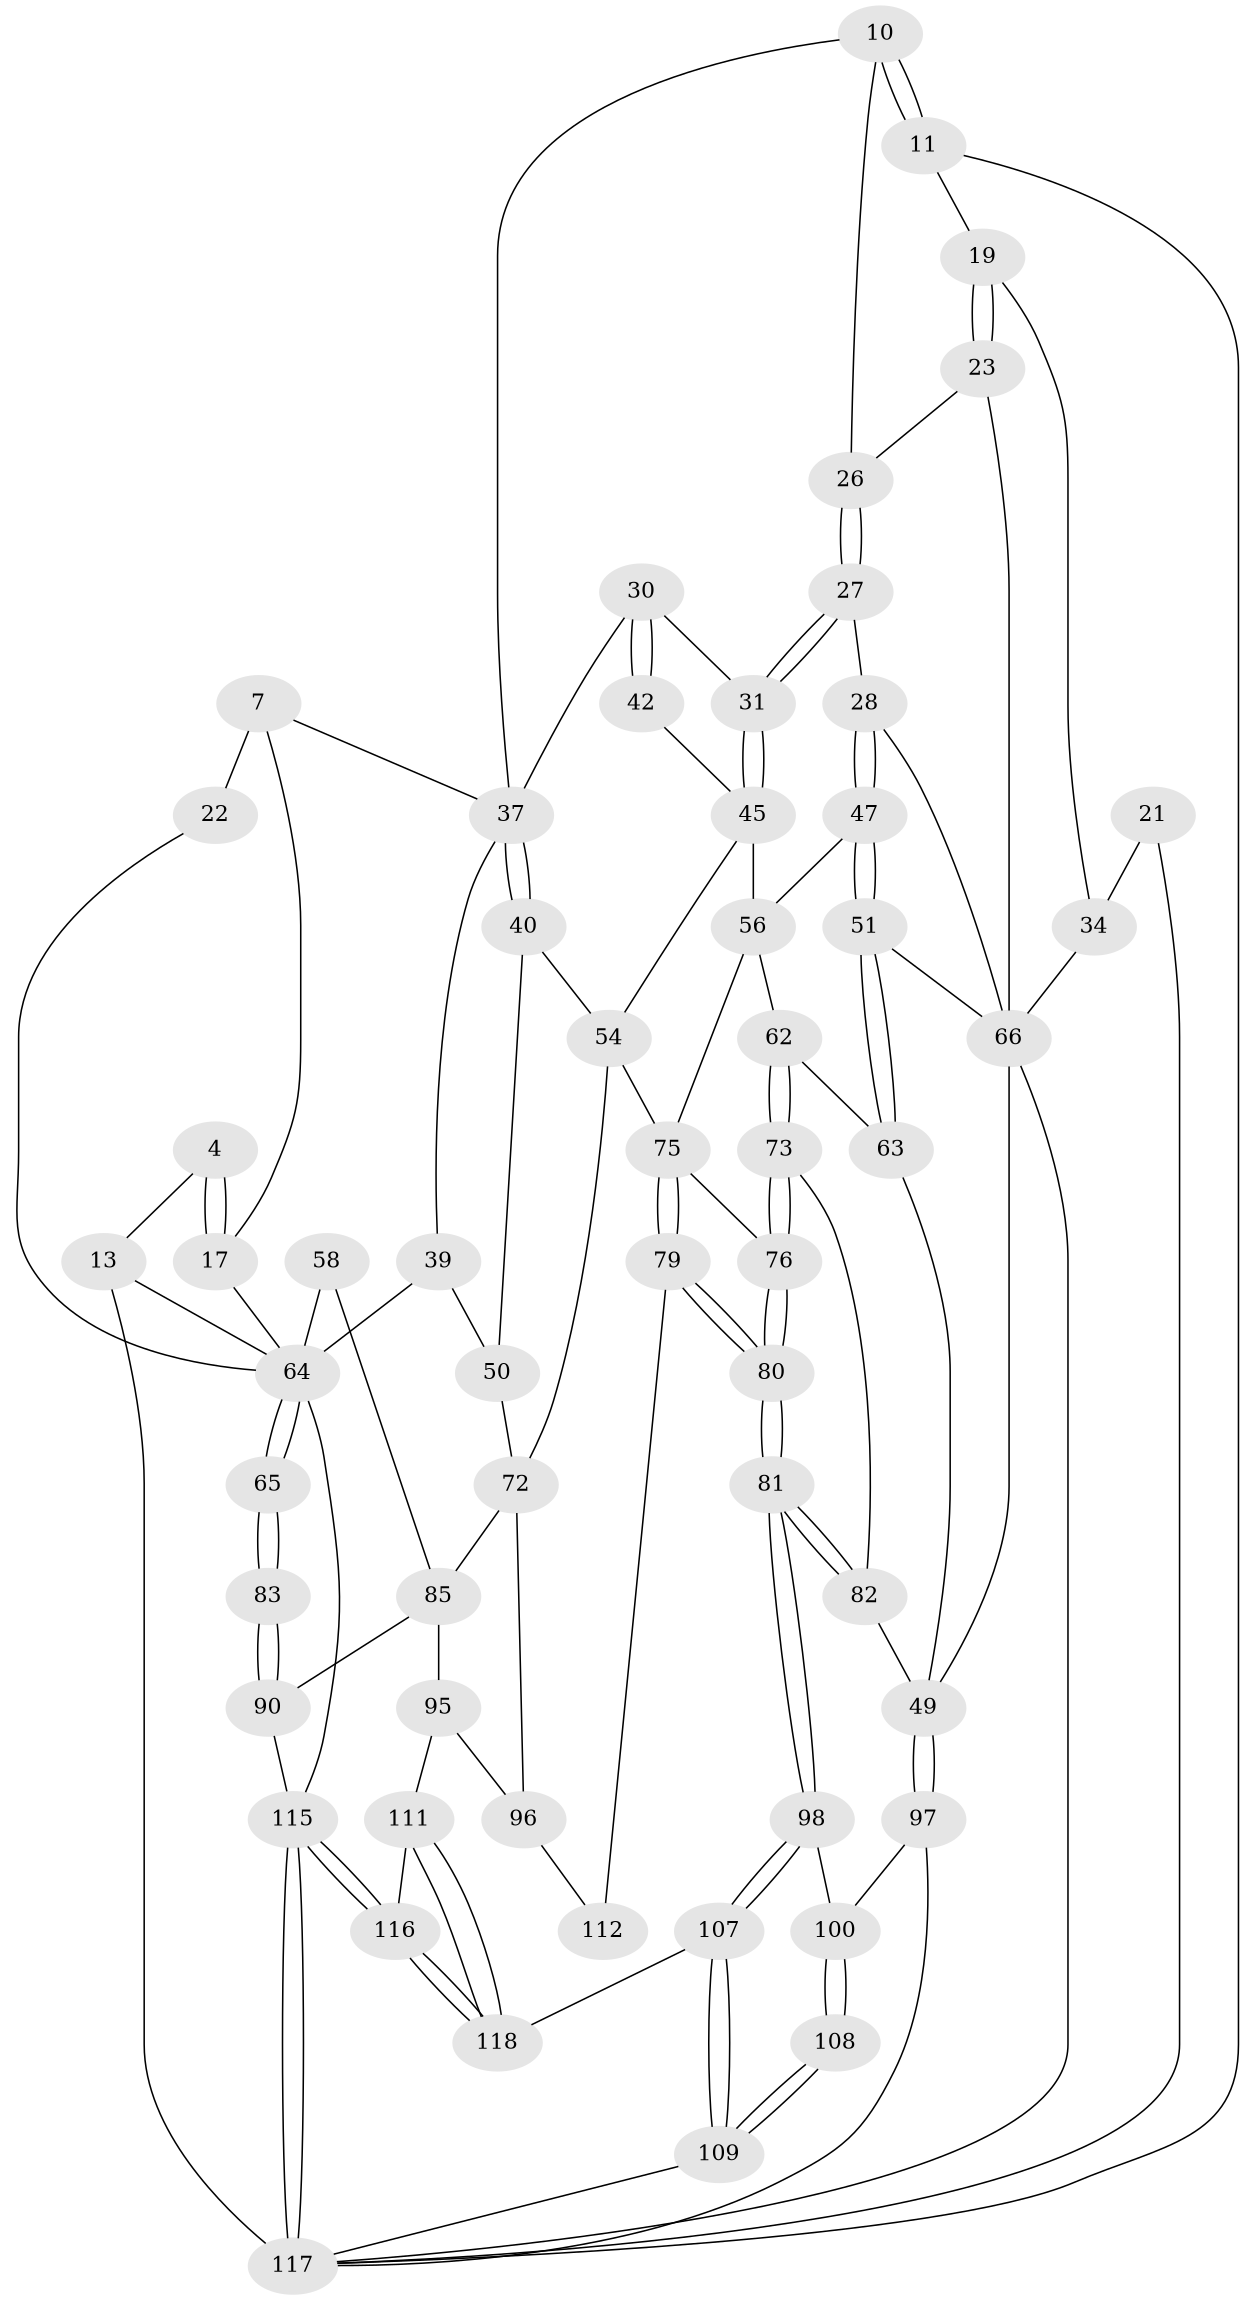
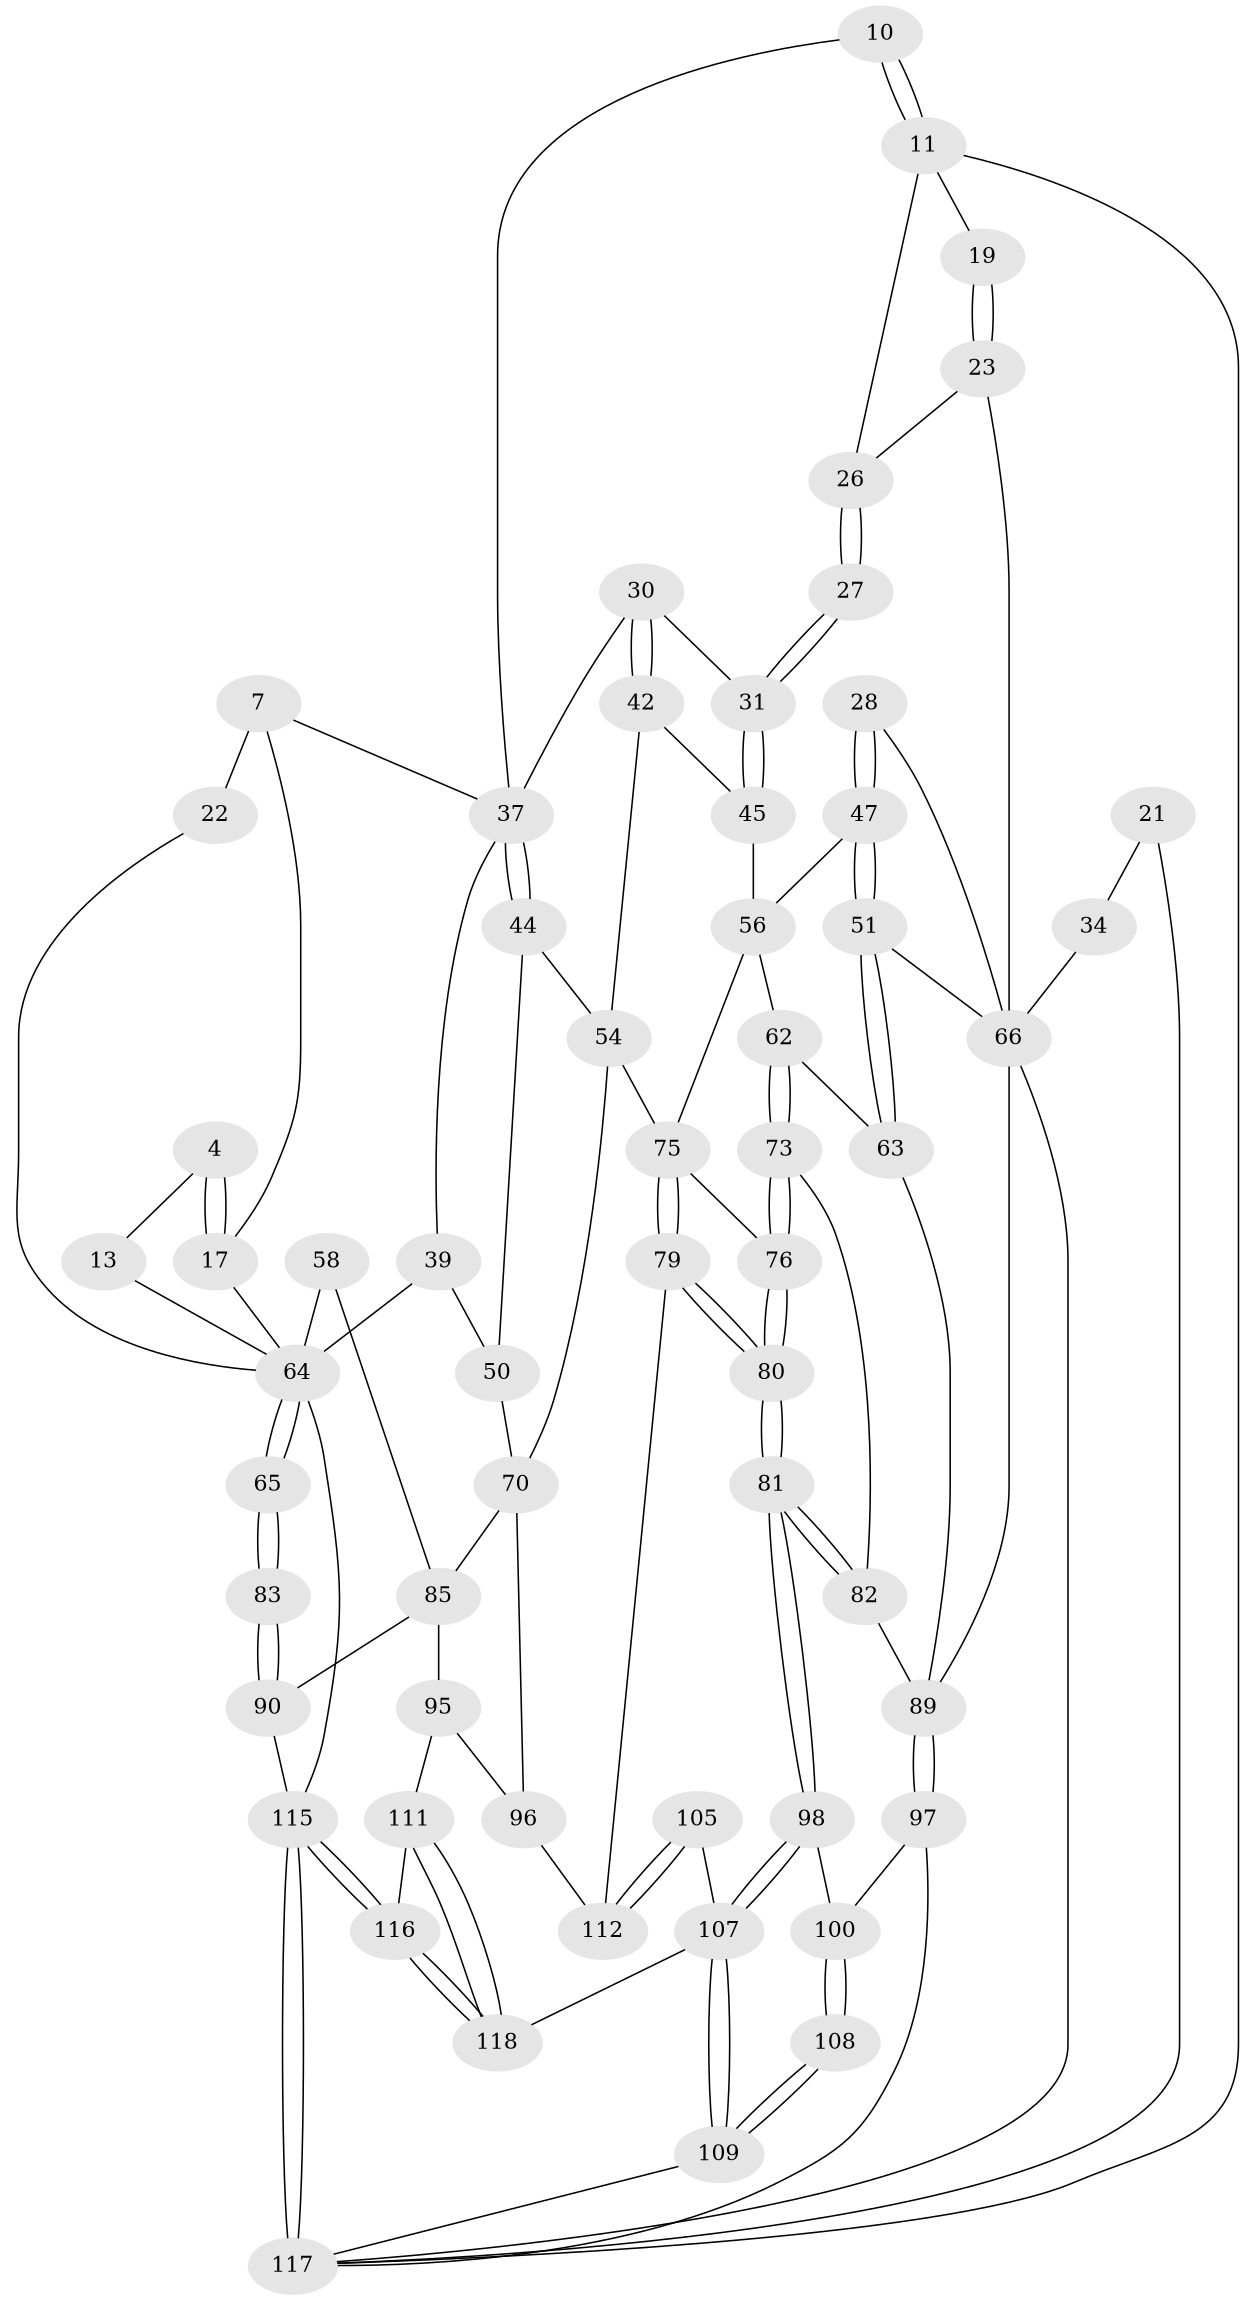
(858, 257) -> (887, 313)
(1068, 584) -> none
(858, 648) -> none
(680, 926) -> (625, 871)
(524, 927) -> (524, 927)
(516, 1485) -> (516, 1485)
(924, 1708) -> (924, 1708)
(144, 1785) -> none
none -> (698, 1820)
